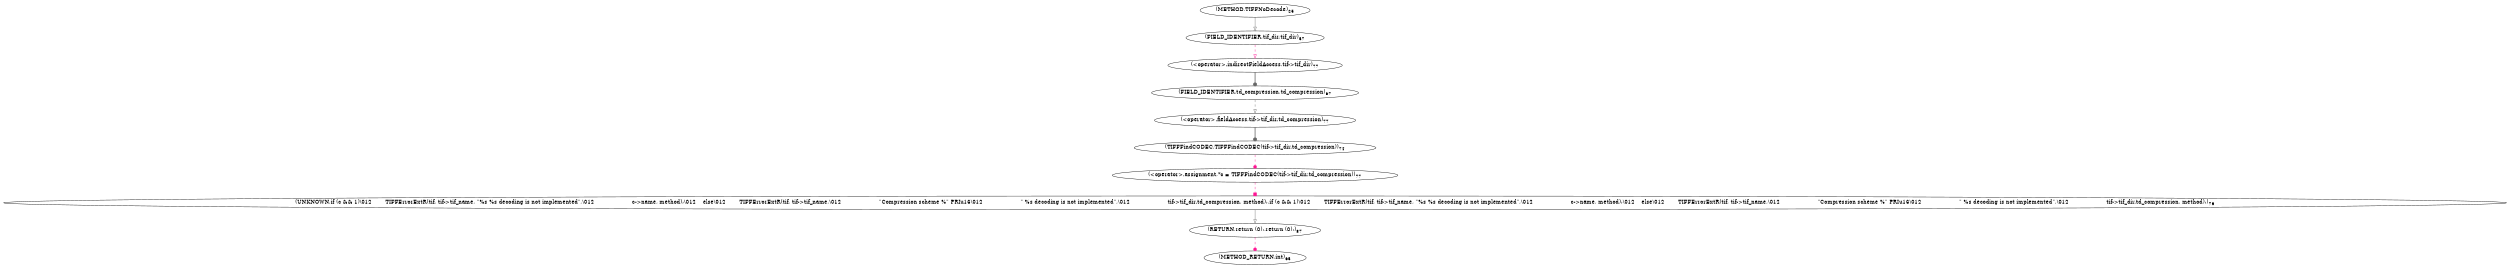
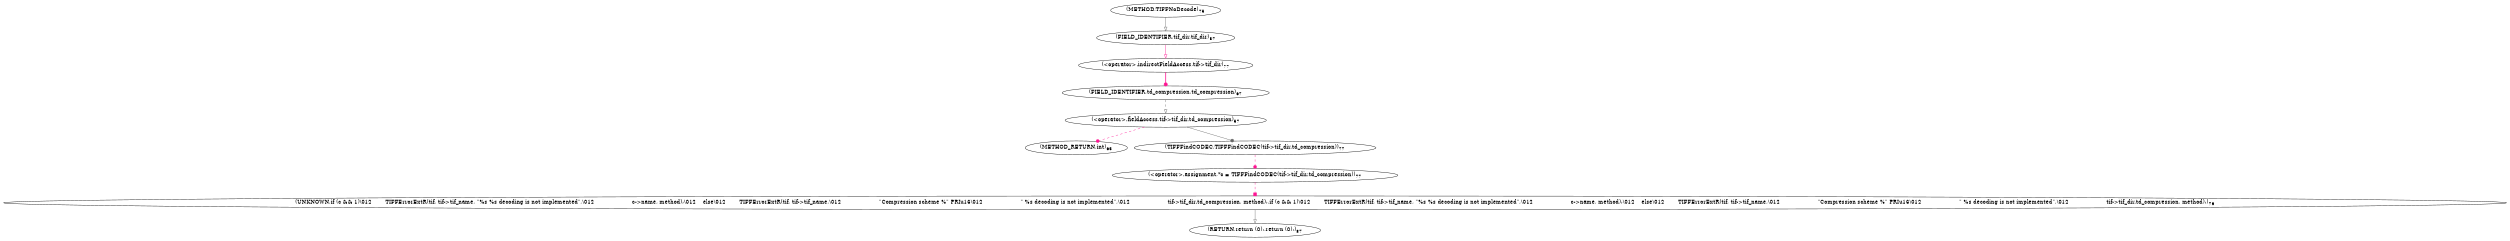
(1291, 10) -> (1202, 10)
(1255, 50) -> (1166, 50)
(1255, 78) -> (1166, 78)
(1326, 120) -> (1237, 120)
(1255, 133) -> (1209, 134)
(1342, 147) -> (1342, 147)
(1255, 243) -> (1122, 134)
